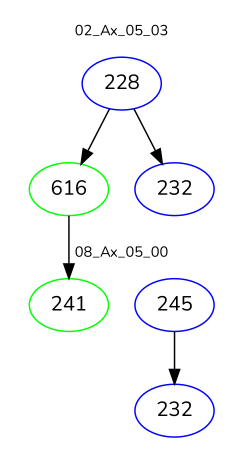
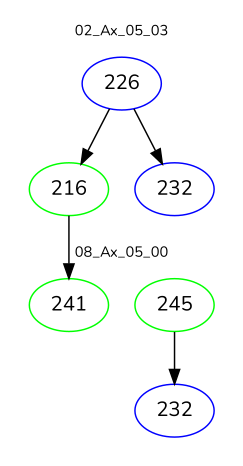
(122, 84) -> (122, 84)
(69, 189) -> (69, 189)
(175, 305) -> (175, 305)
